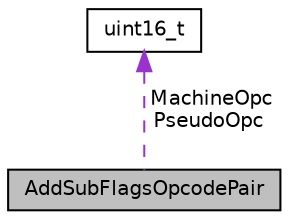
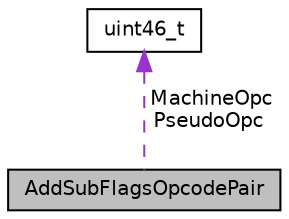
(144, 30) -> (144, 30)
